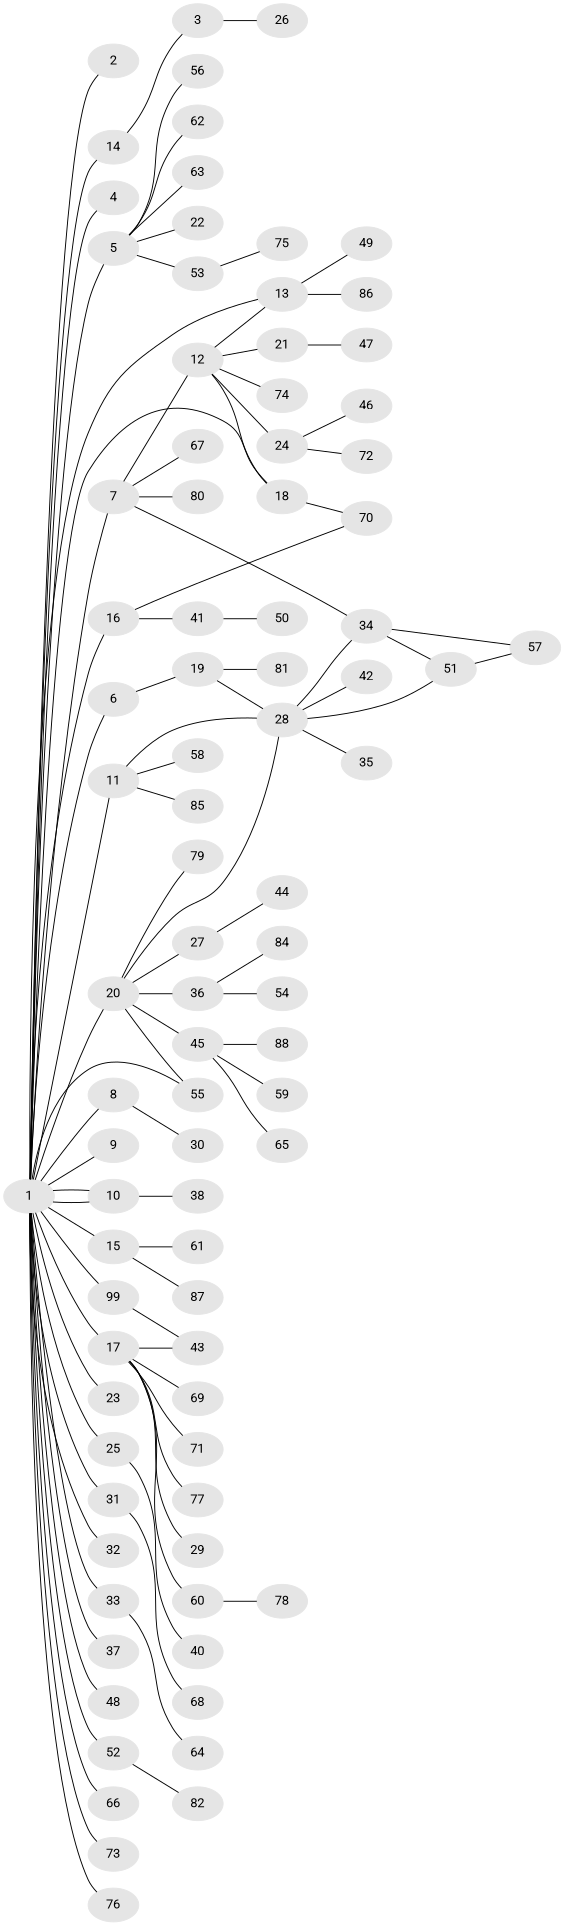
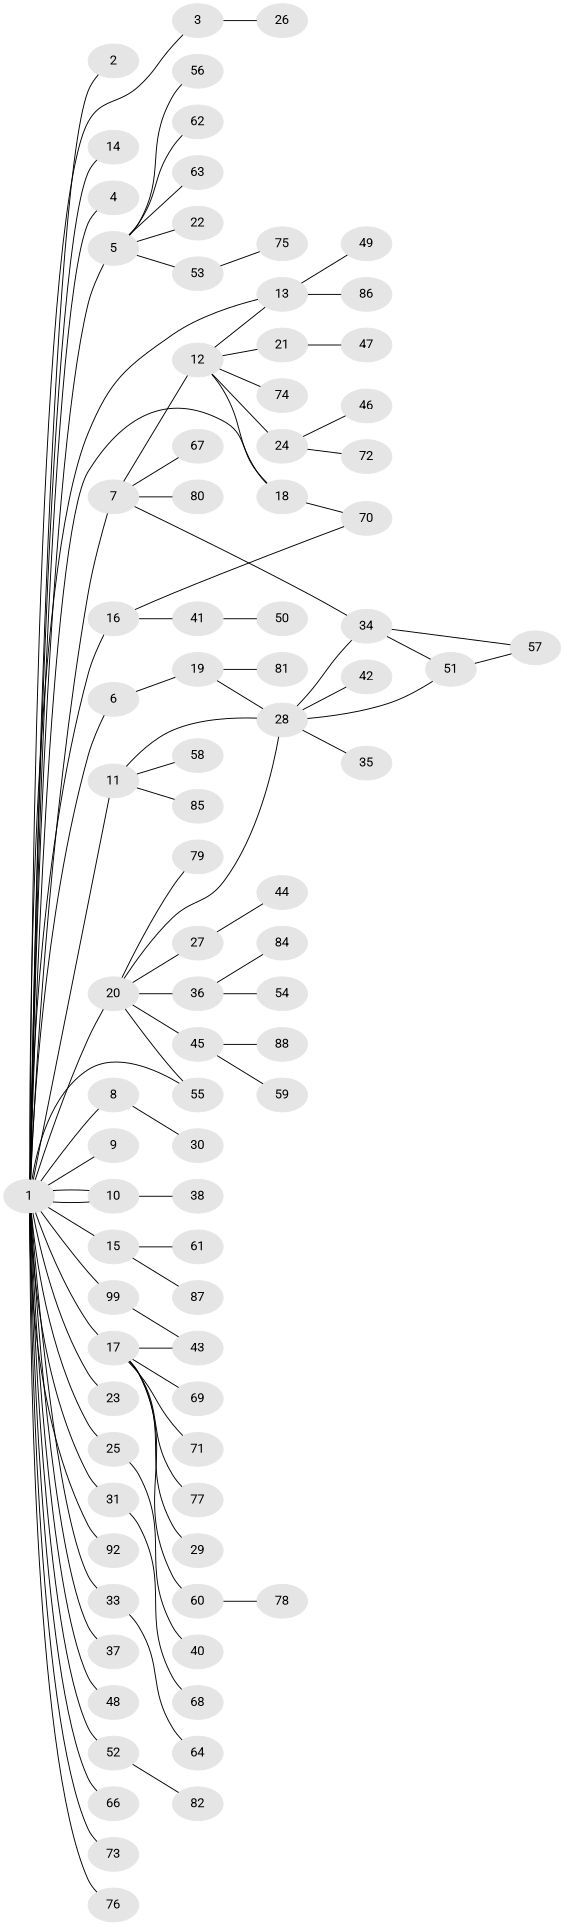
(154, 83) -> (41, 583)
(282, 1146) -> none
(113, 1551) -> (113, 1551)
